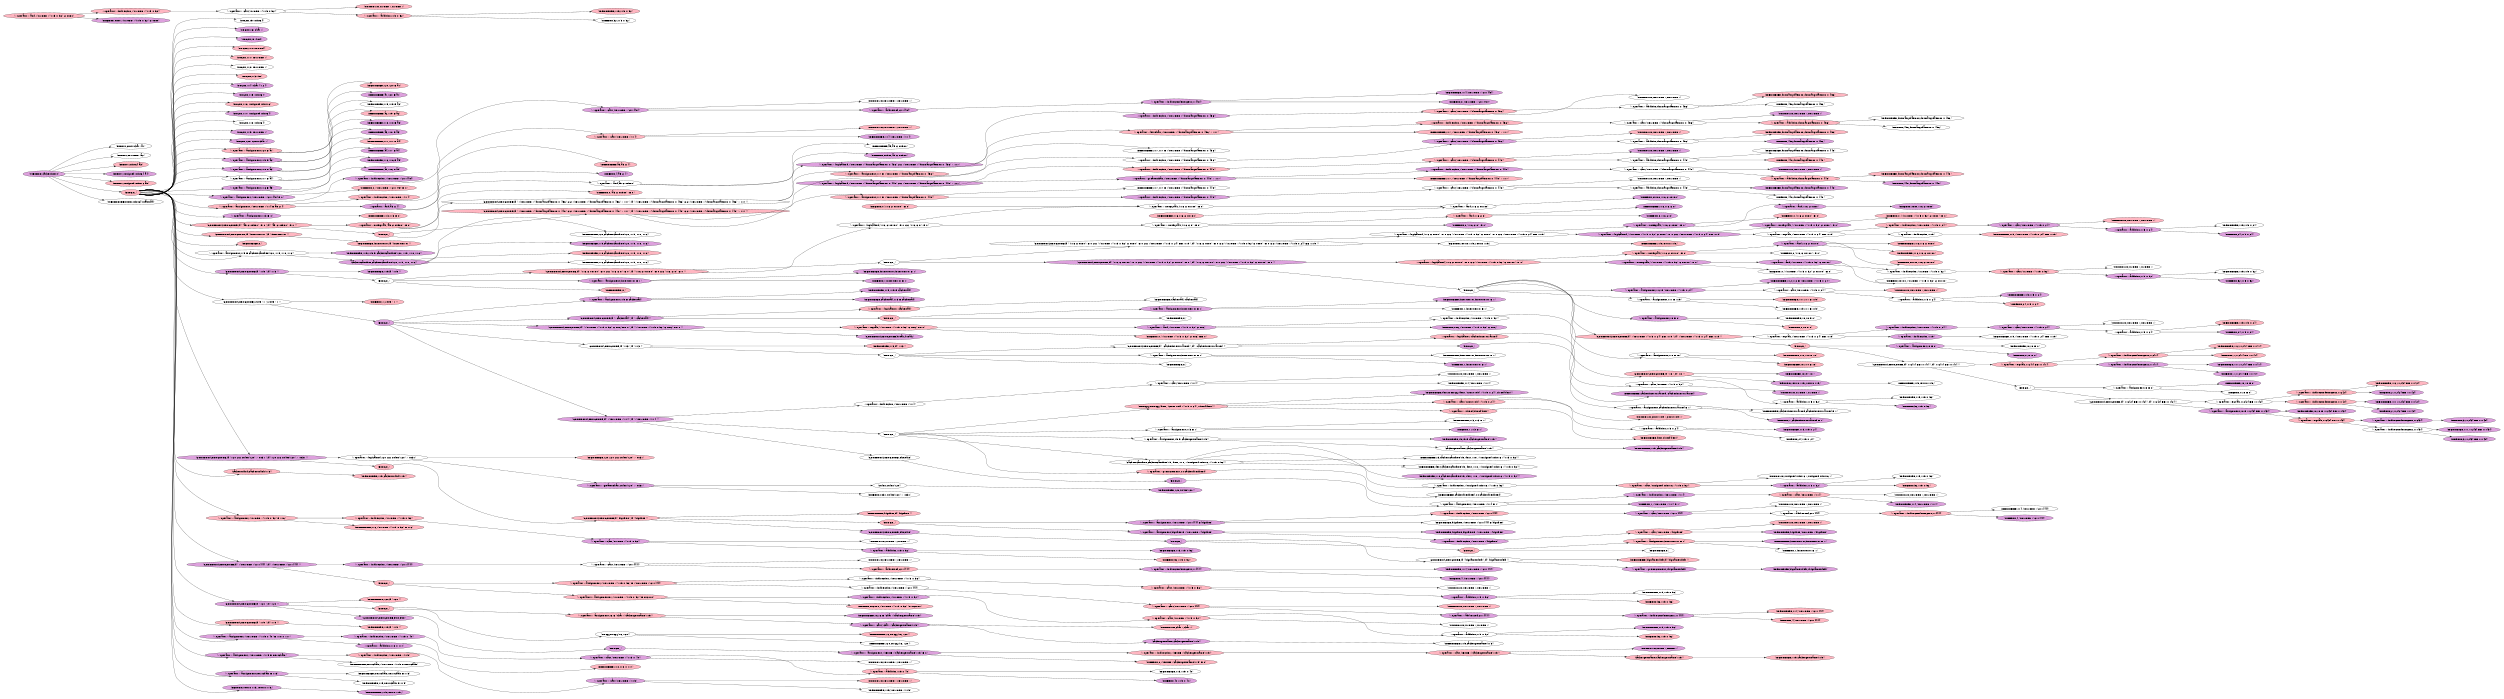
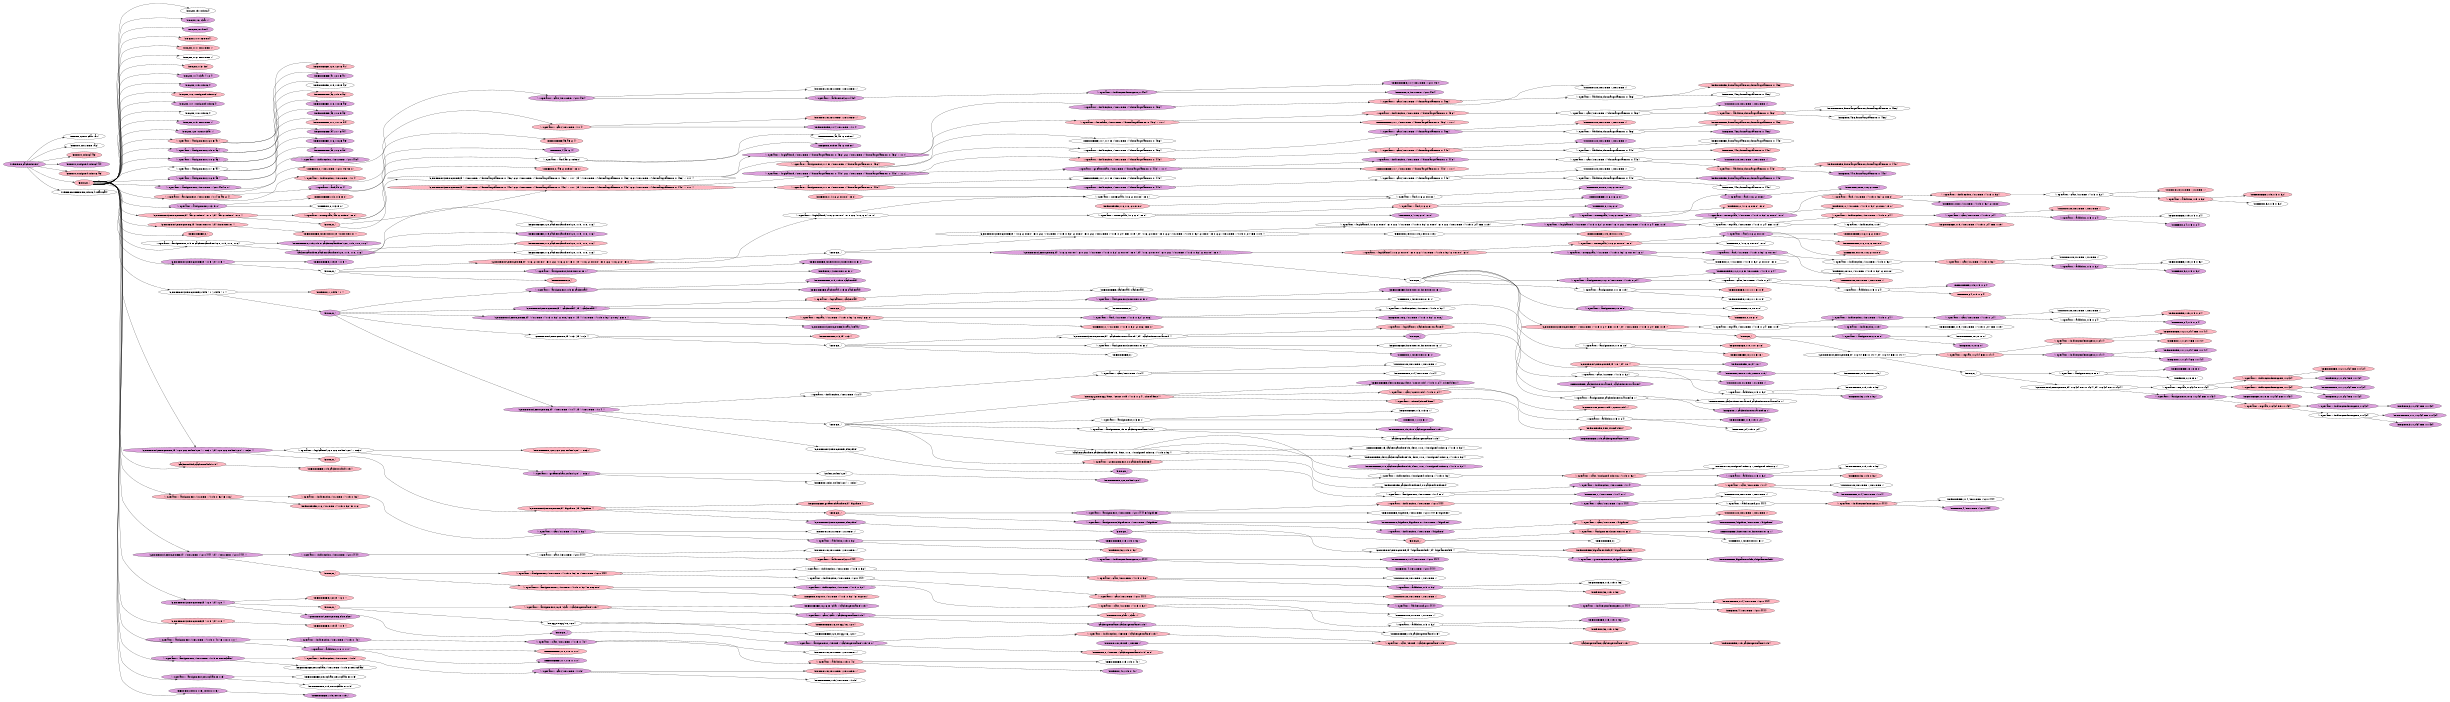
none -> (1812, 198)
none -> (330, 206)
(890, 513) -> (836, 504)
(1570, 650) -> (1260, 643)
none -> (562, 661)
